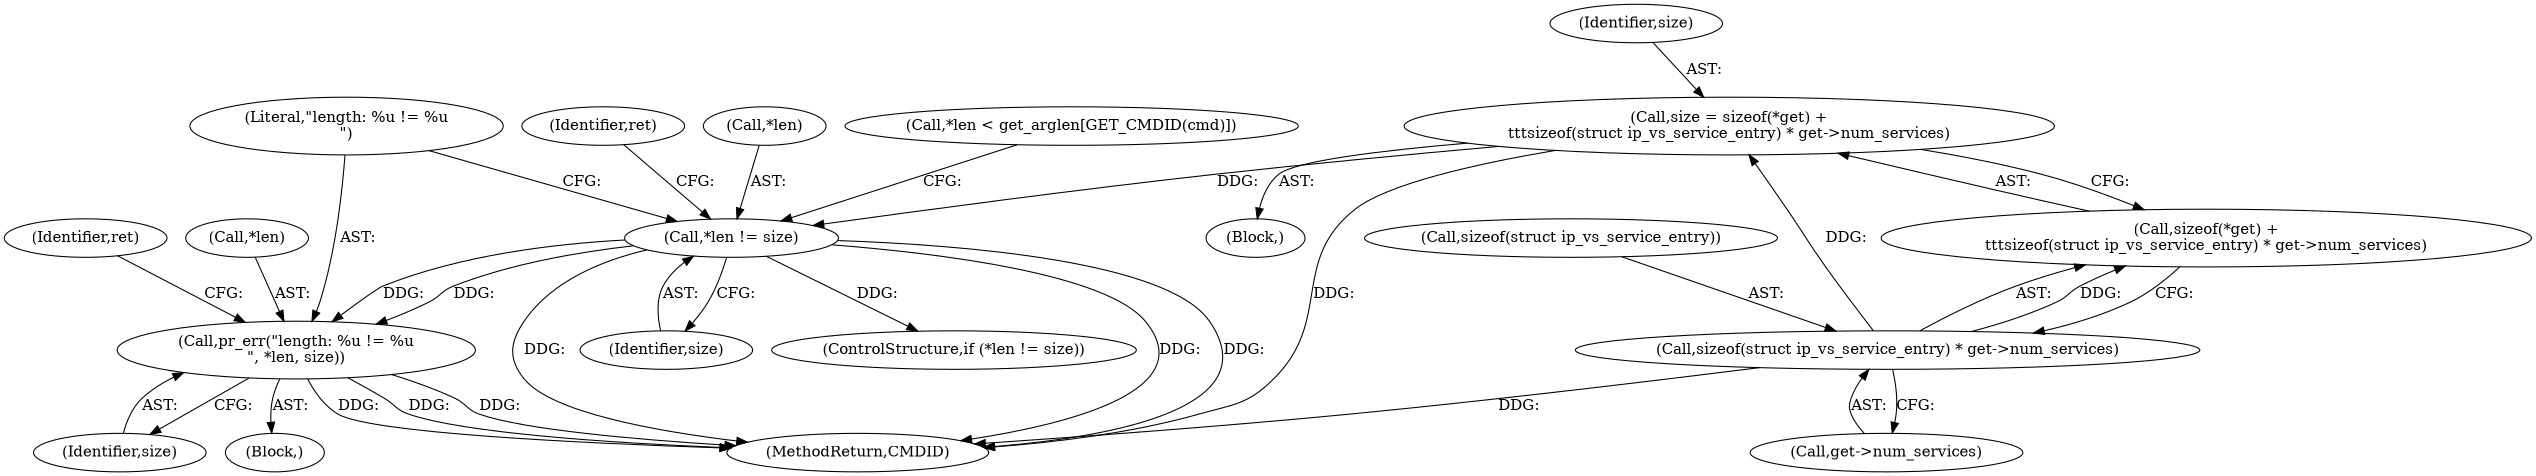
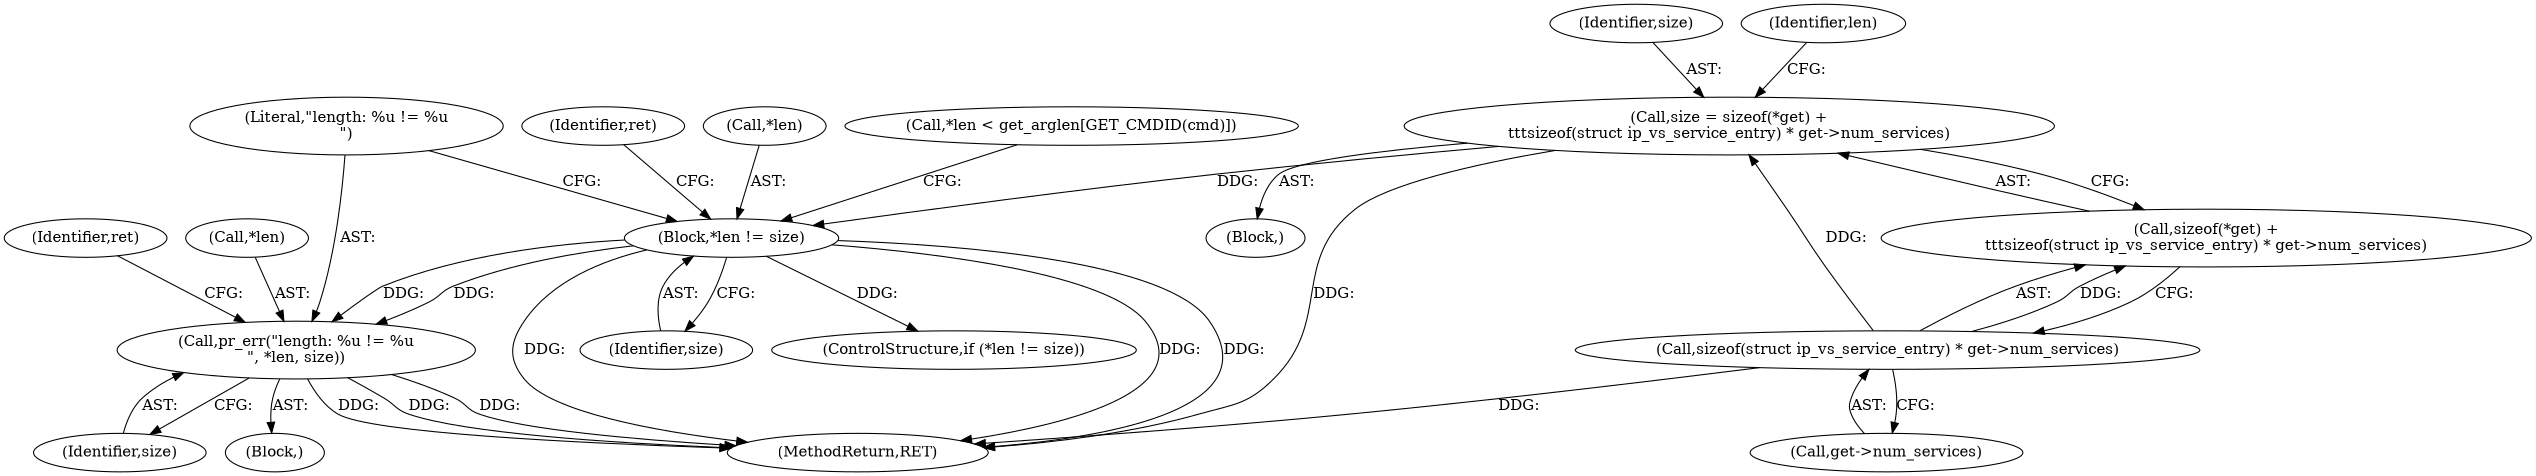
none -> (1823, 24)
(732, 238) -> (732, 238)
(1571, 238) -> none
(858, 453) -> (858, 453)
